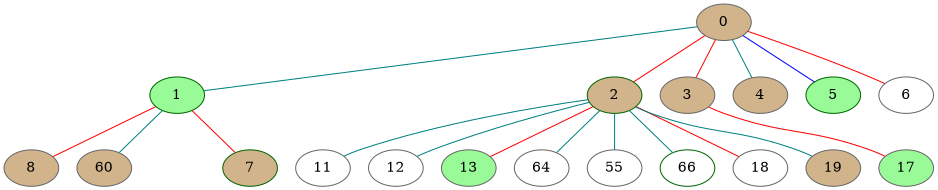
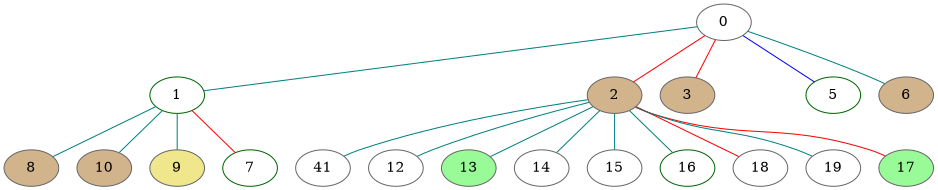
(724, 22) -> (724, 22)
(817, 56) -> (817, 56)
(177, 95) -> (177, 95)
(615, 95) -> (615, 95)
(760, 95) -> none
(833, 95) -> (833, 95)
(906, 95) -> (906, 95)
(104, 132) -> (104, 132)
(542, 132) -> (542, 132)
(797, 132) -> (760, 132)
(104, 168) -> (104, 168)
none -> (177, 168)
(250, 168) -> (250, 168)
(323, 168) -> (323, 168)
(542, 168) -> (542, 168)
(615, 168) -> (615, 168)
(687, 168) -> (687, 168)
(833, 168) -> (833, 168)
